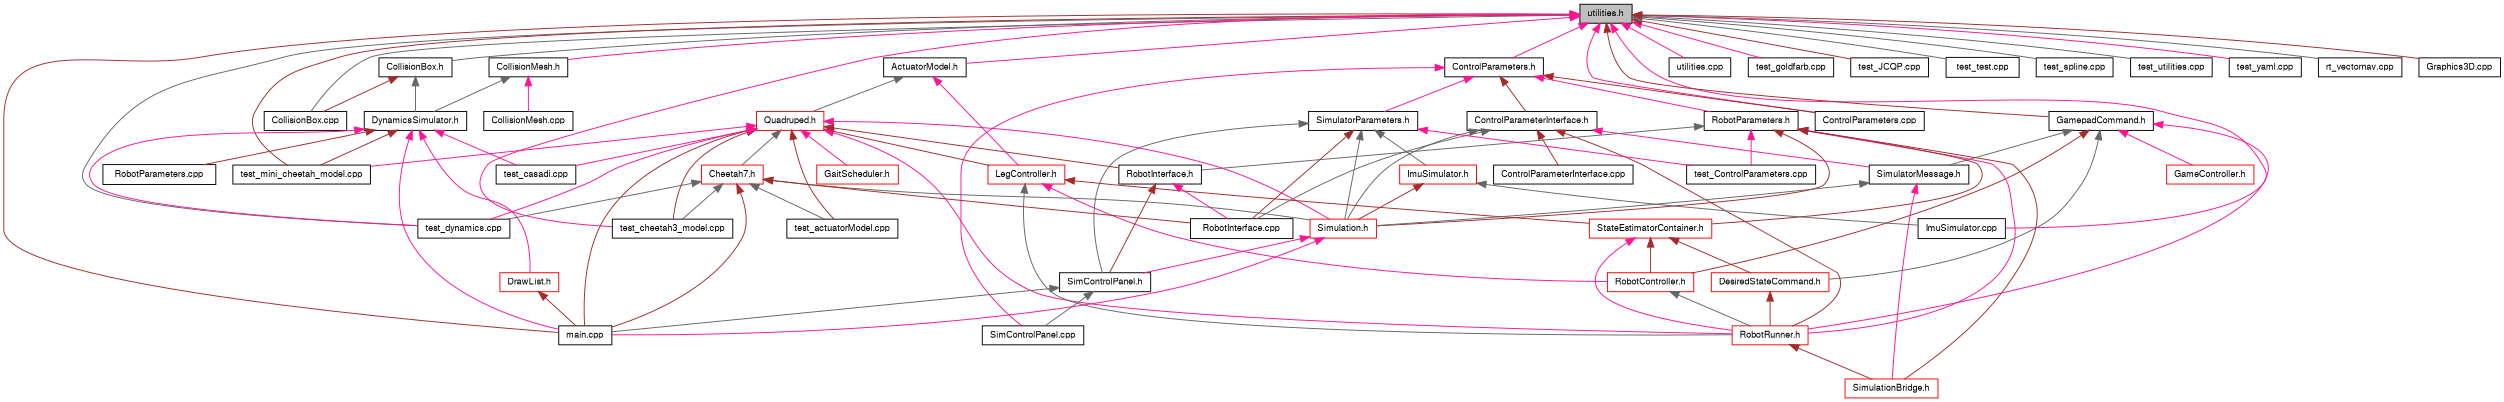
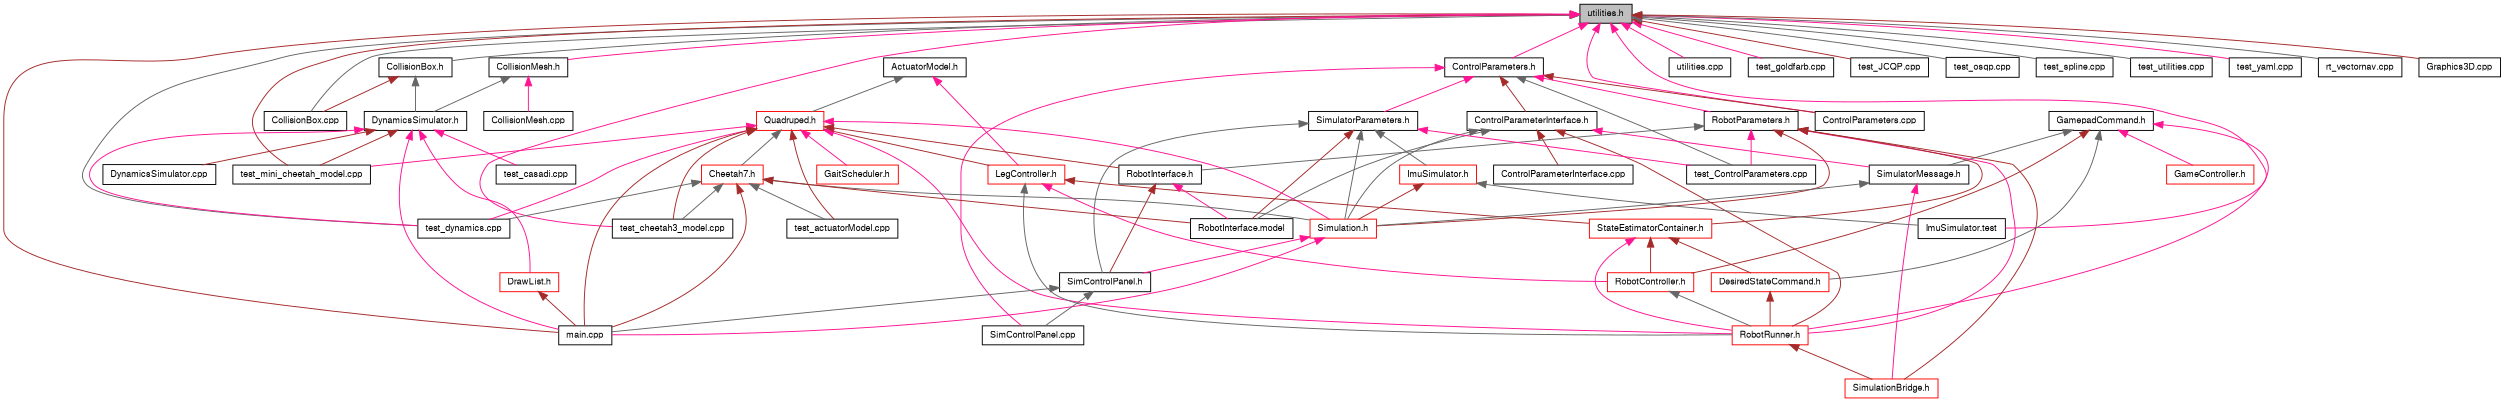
(1268, 40) -> none
(1983, 67) -> (1983, 67)
(1919, 108) -> none
none -> (1629, 121)
(644, 152) -> none
(159, 175) -> (159, 175)
(1242, 229) -> (1242, 229)
(1962, 229) -> (1962, 229)
